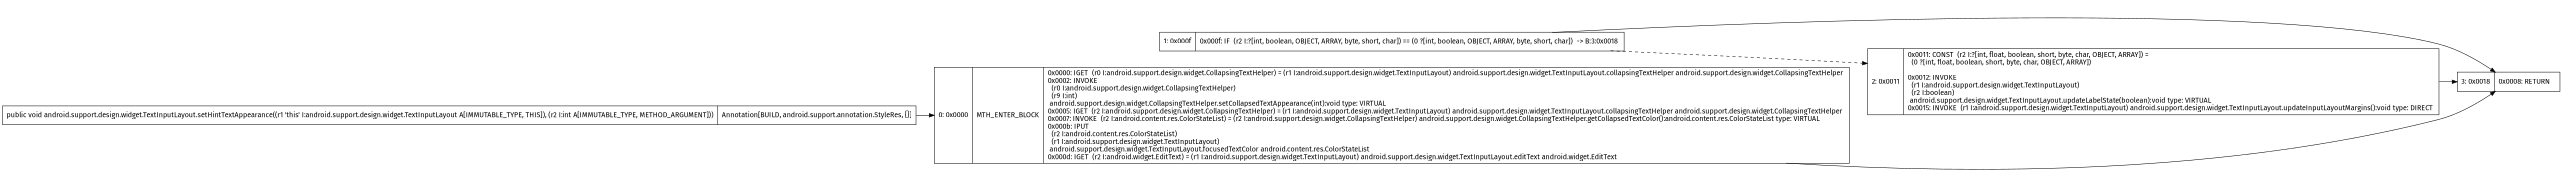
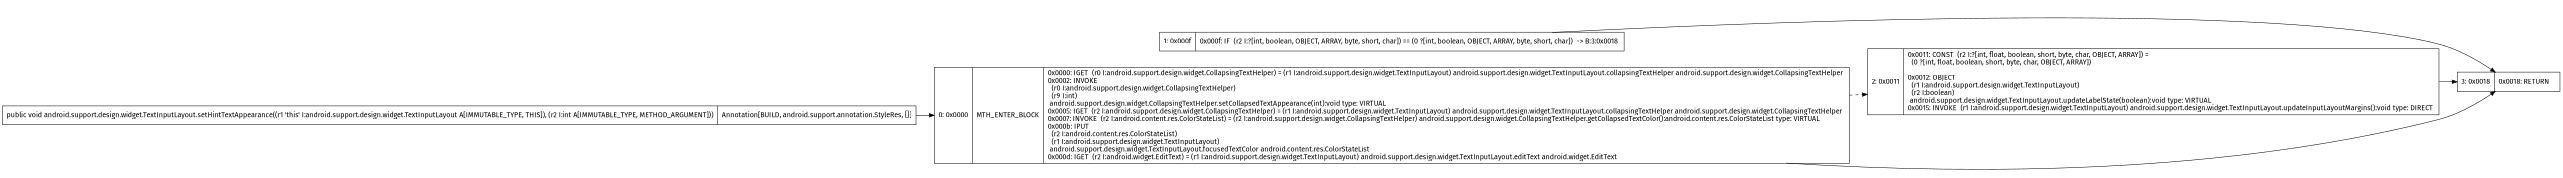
(1736, 57) -> (1856, 95)
(1934, 78) -> (1934, 78)
(2527, 82) -> (2527, 82)
